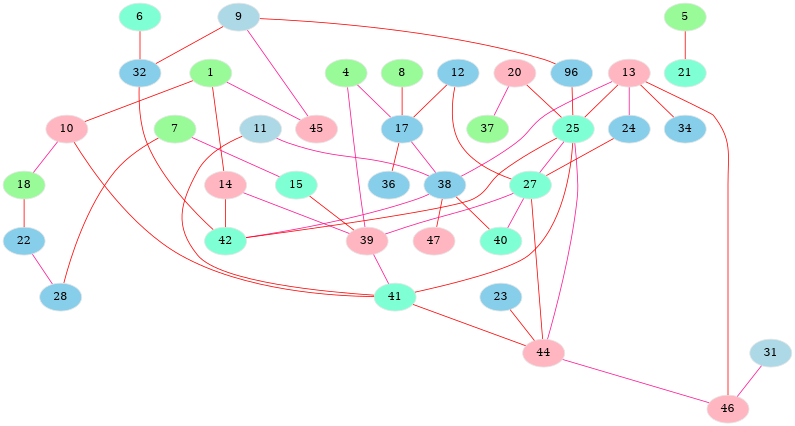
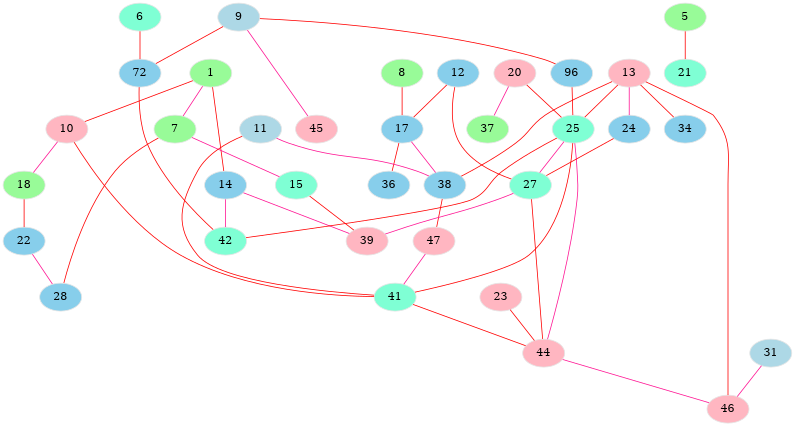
(140, 73) -> (140, 73)
(346, 73) -> none
(264, 101) -> (193, 101)
(534, 125) -> (534, 125)
(226, 185) -> (226, 185)
(226, 213) -> (226, 213)
(348, 218) -> none
(501, 241) -> none
(381, 269) -> (415, 269)
(501, 297) -> (501, 297)
